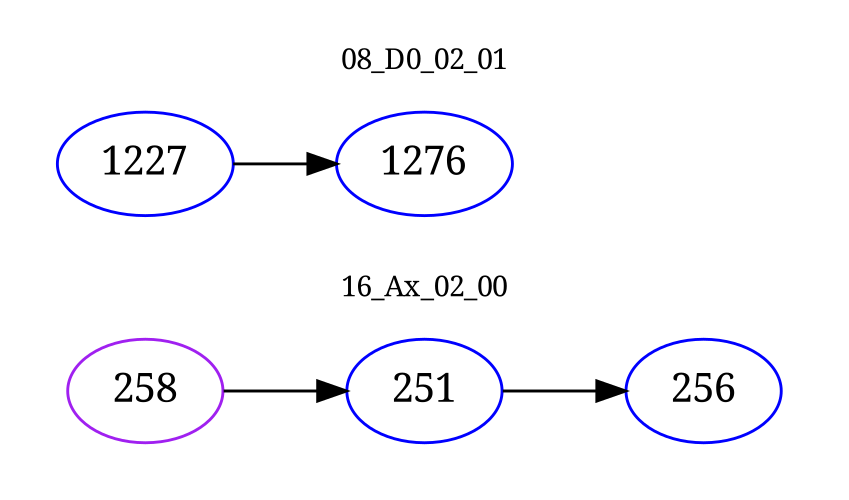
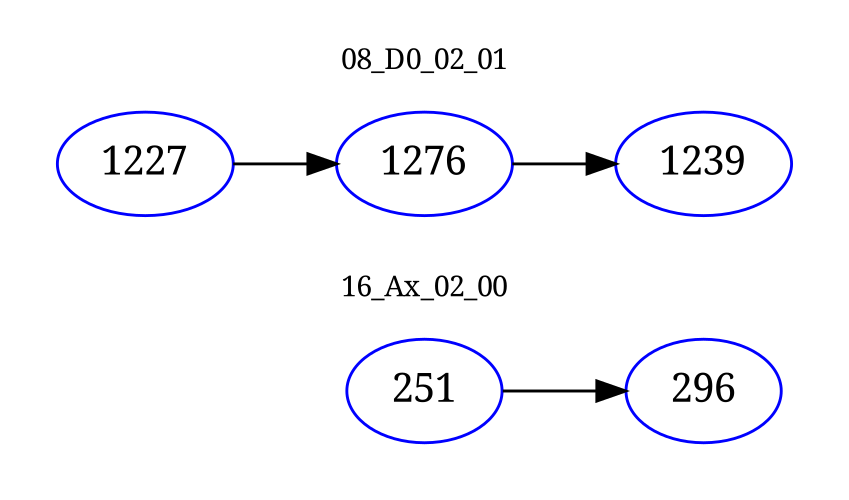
none -> (704, 164)
(145, 391) -> none
(704, 391) -> (704, 391)
